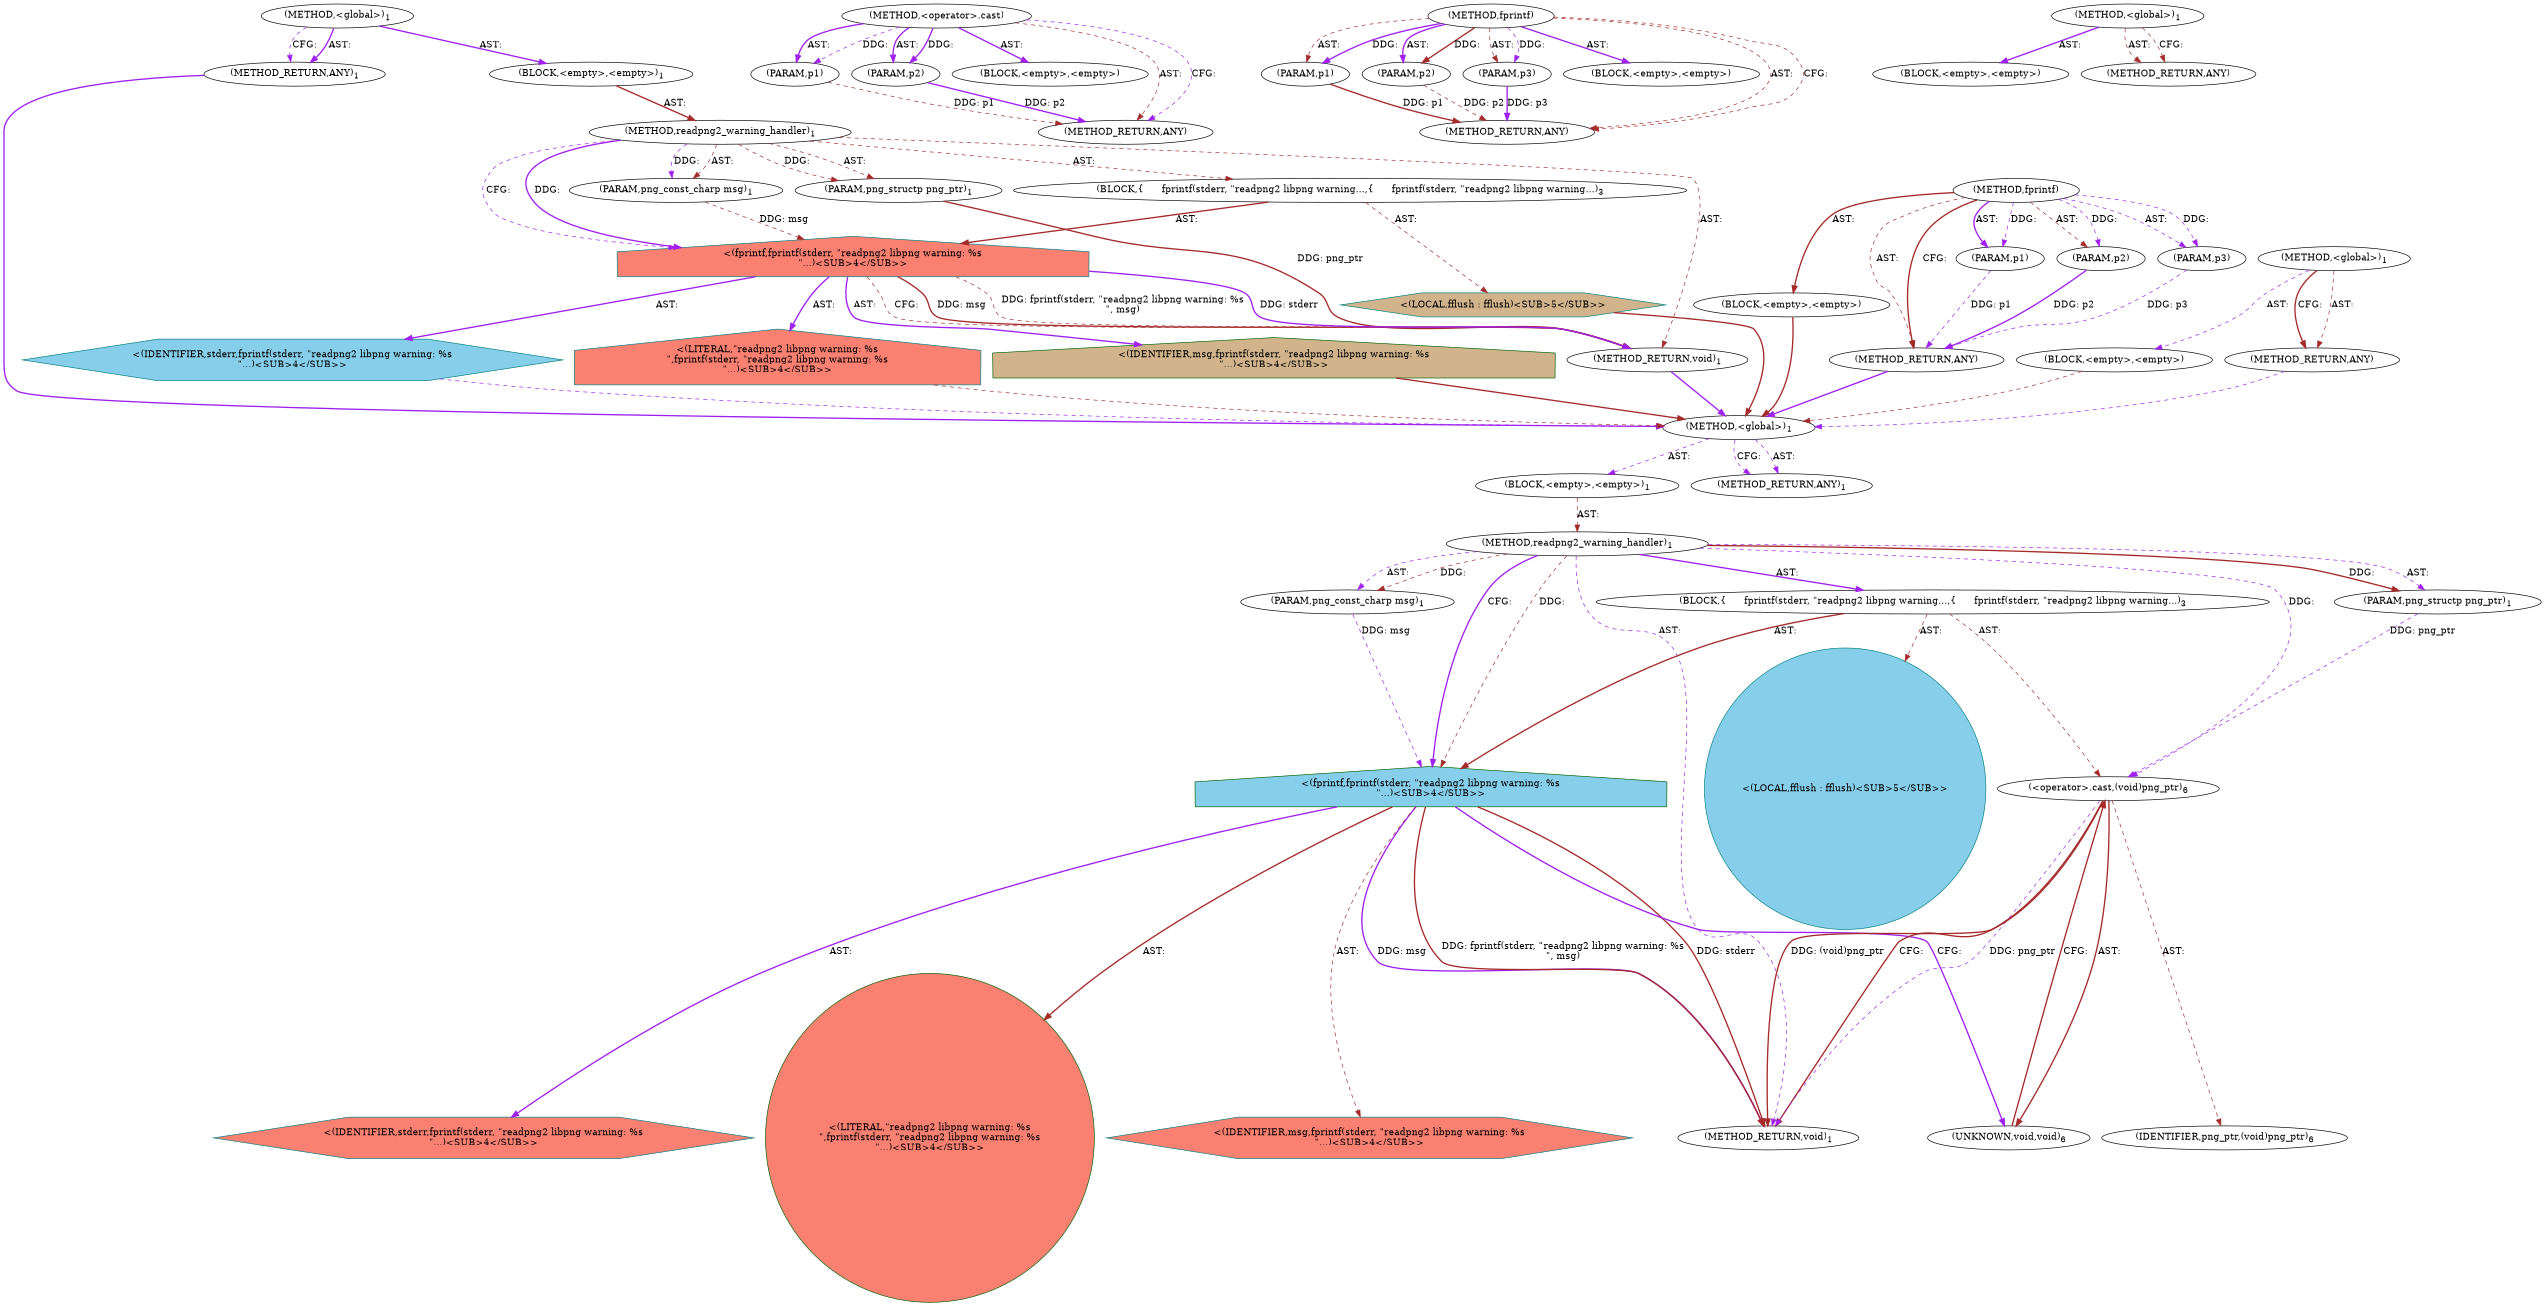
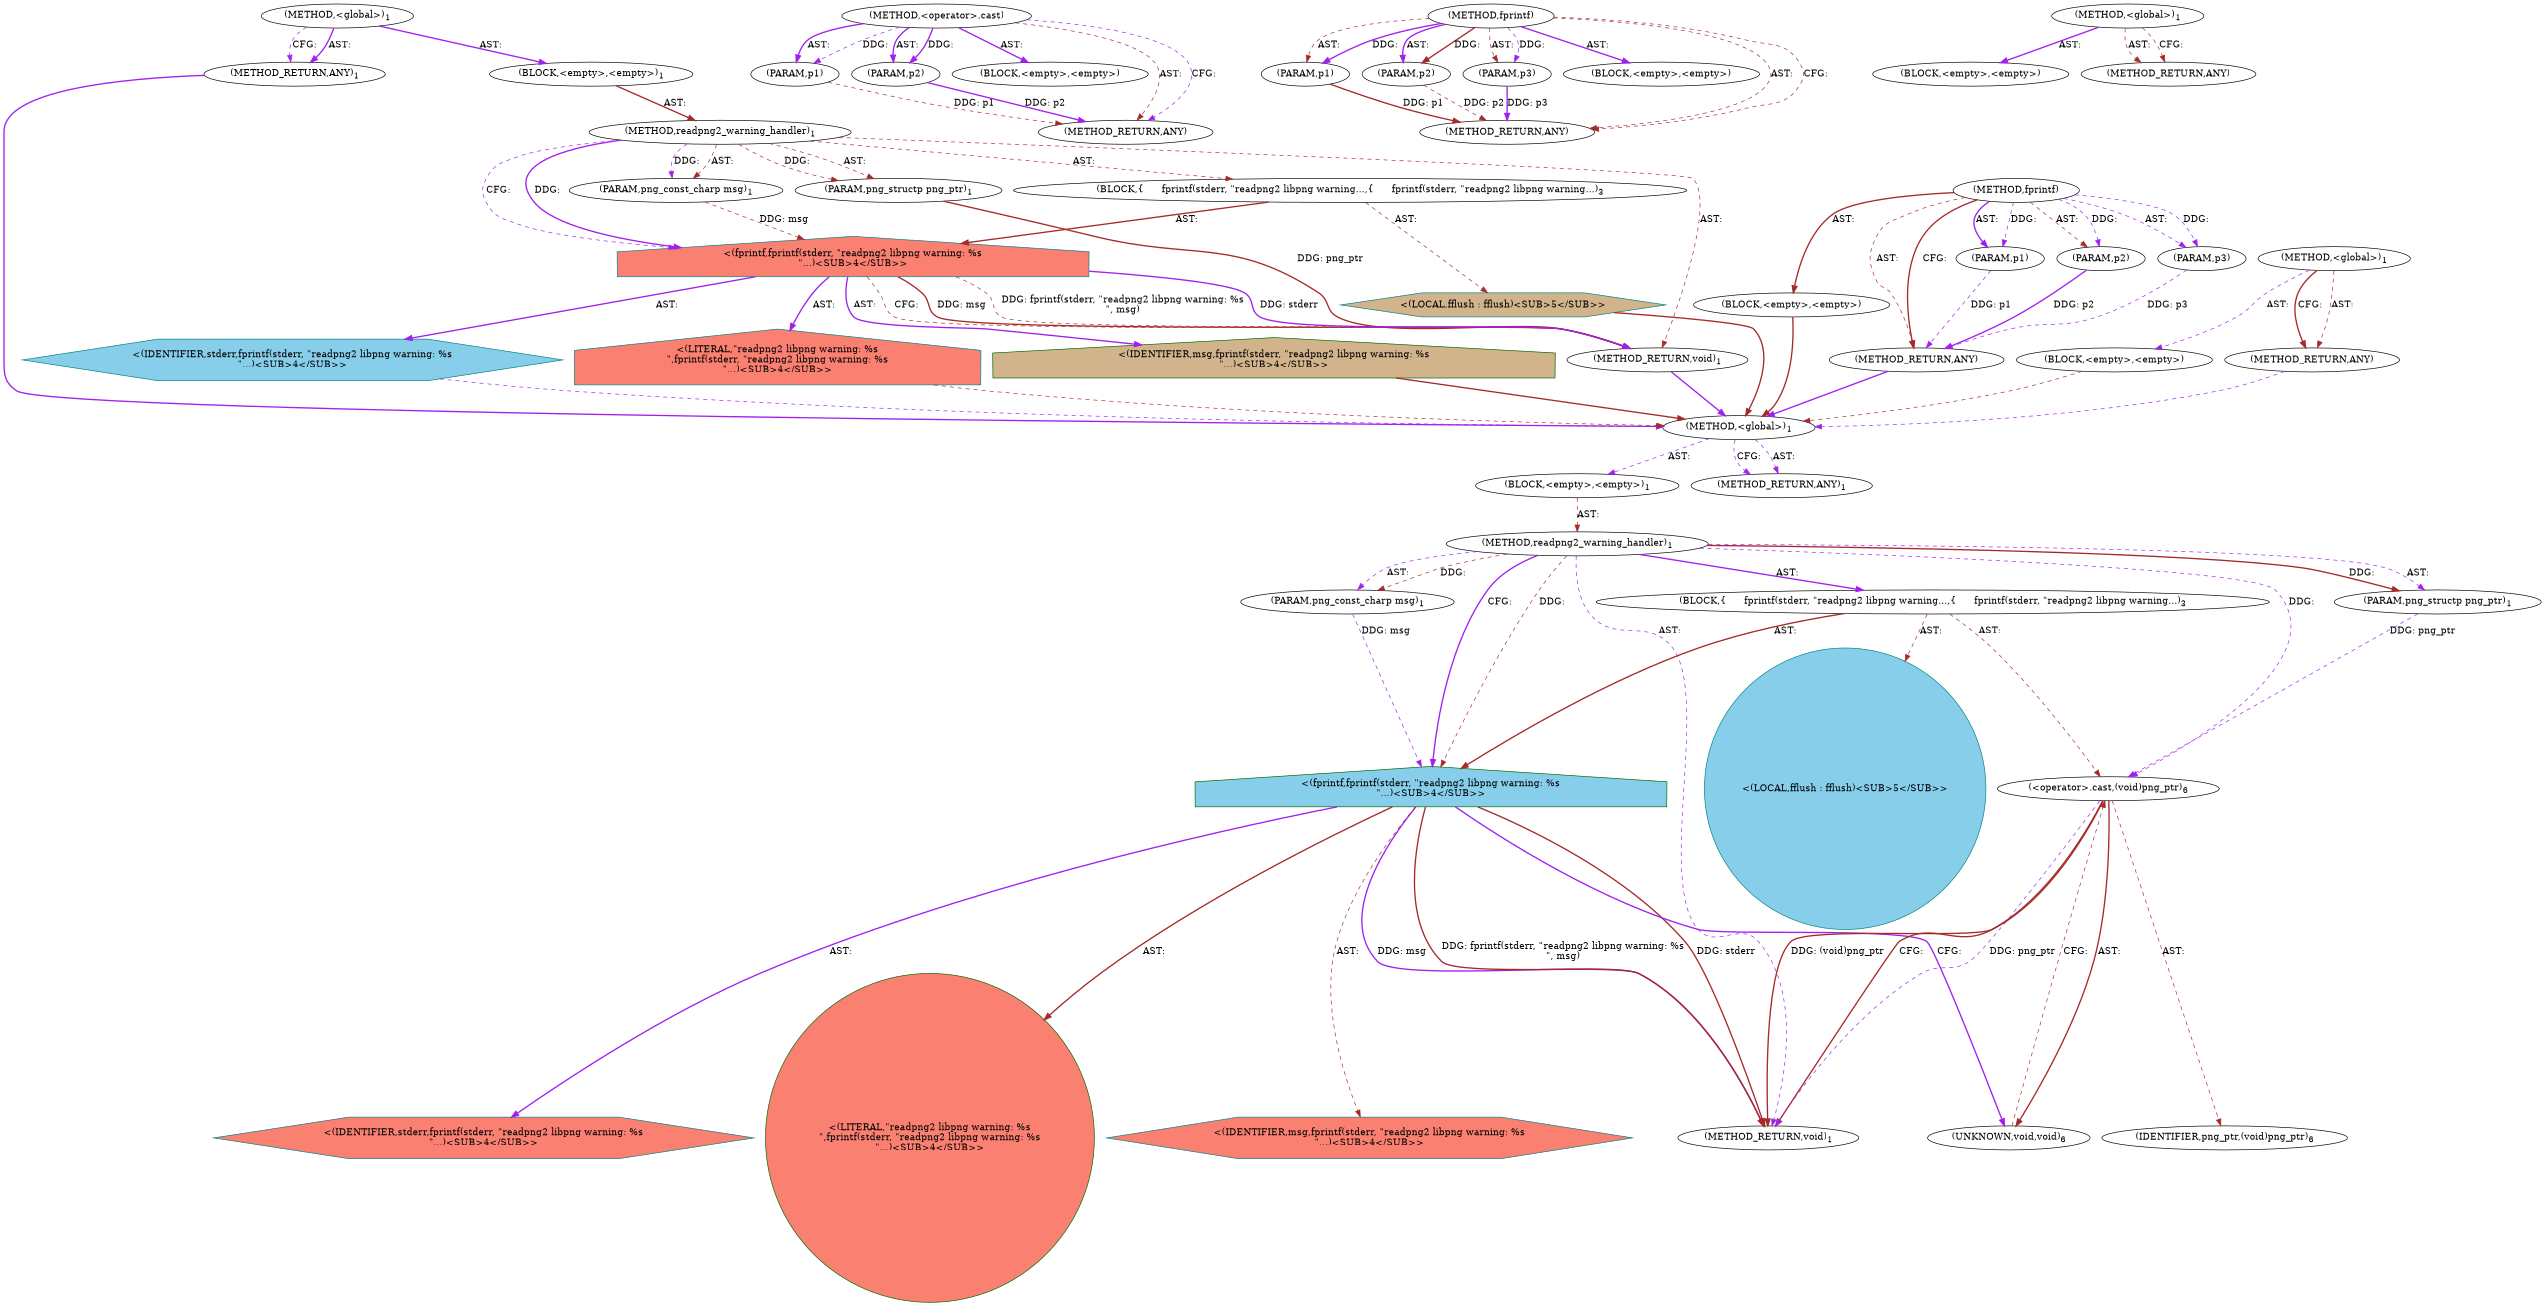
(2057, 966) -> (2057, 966)
